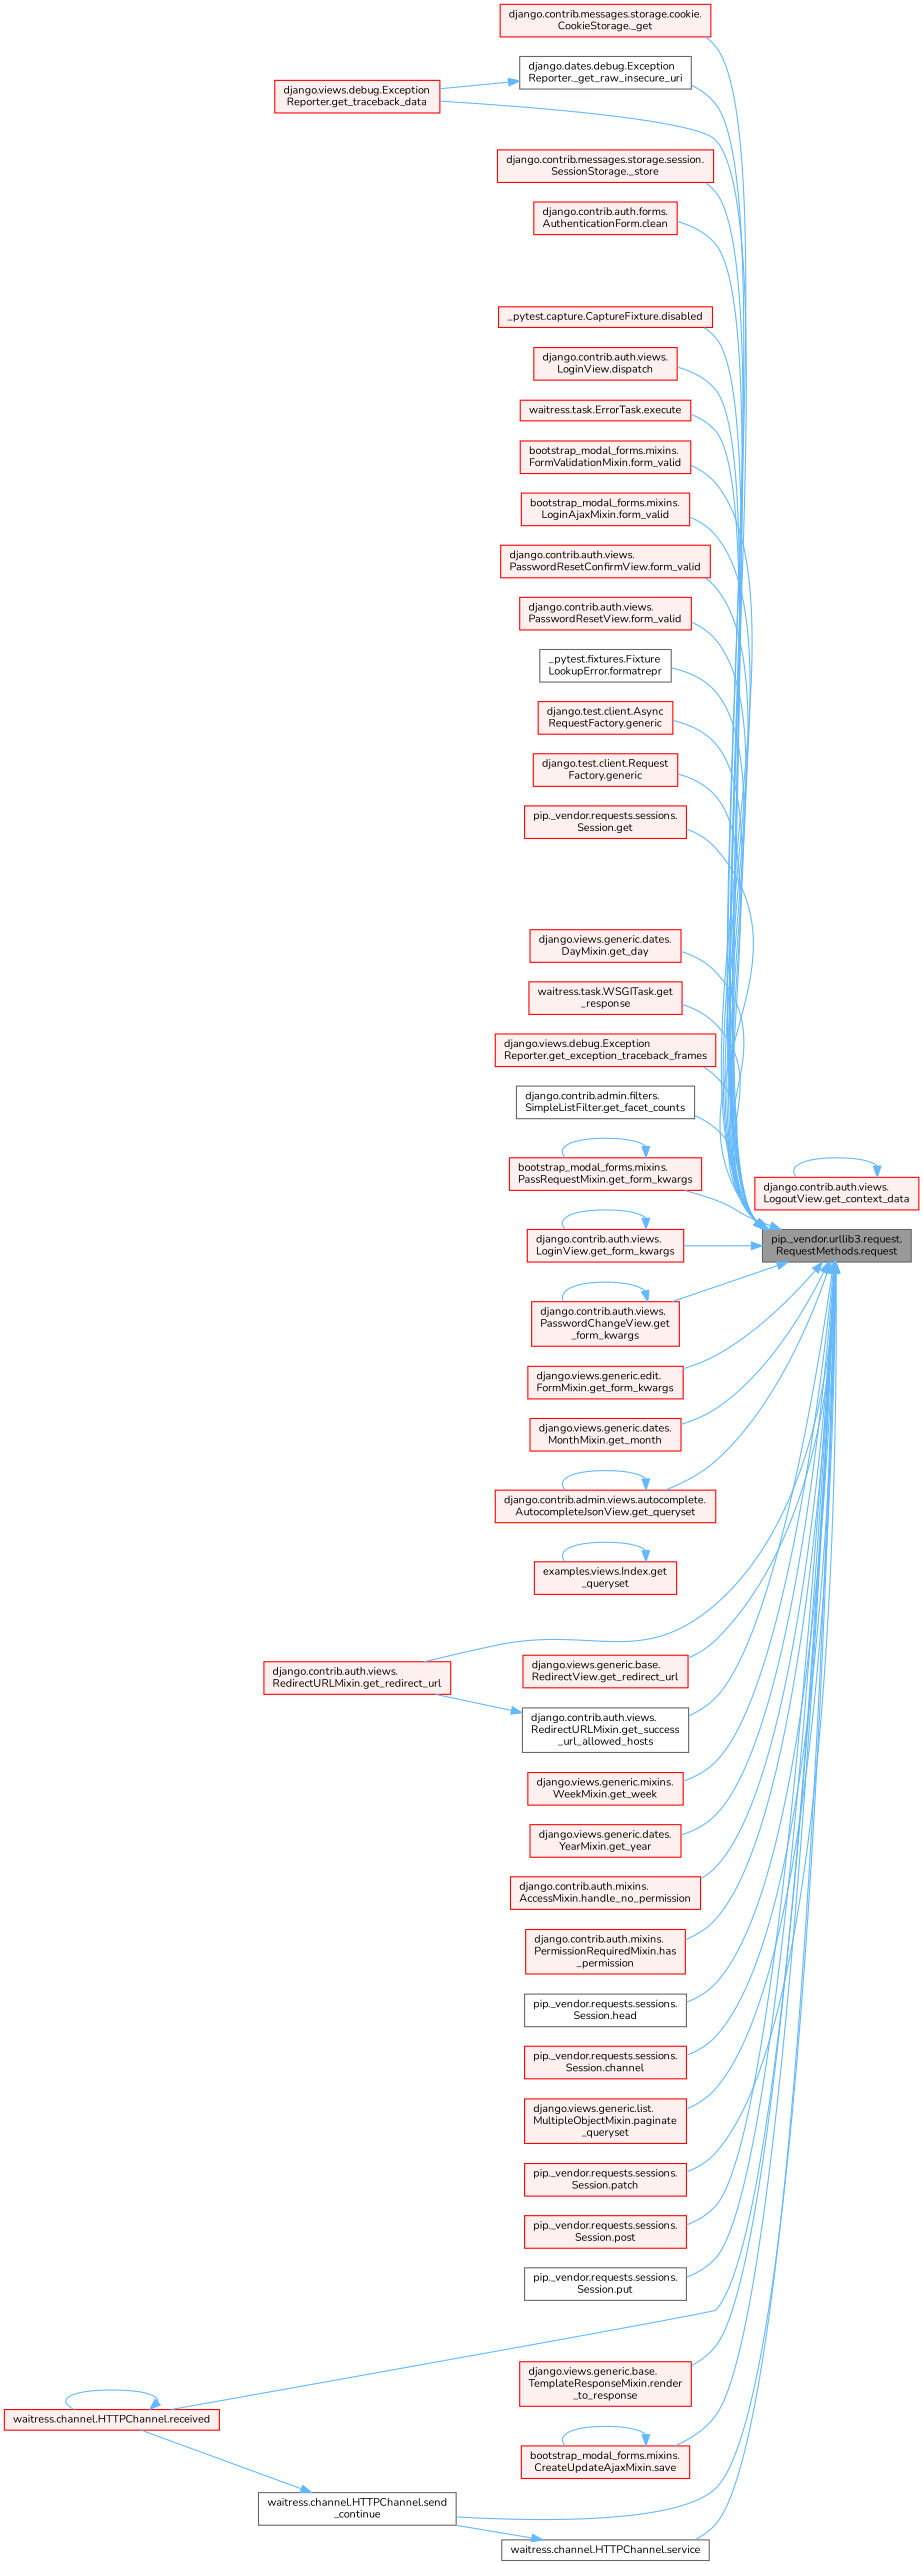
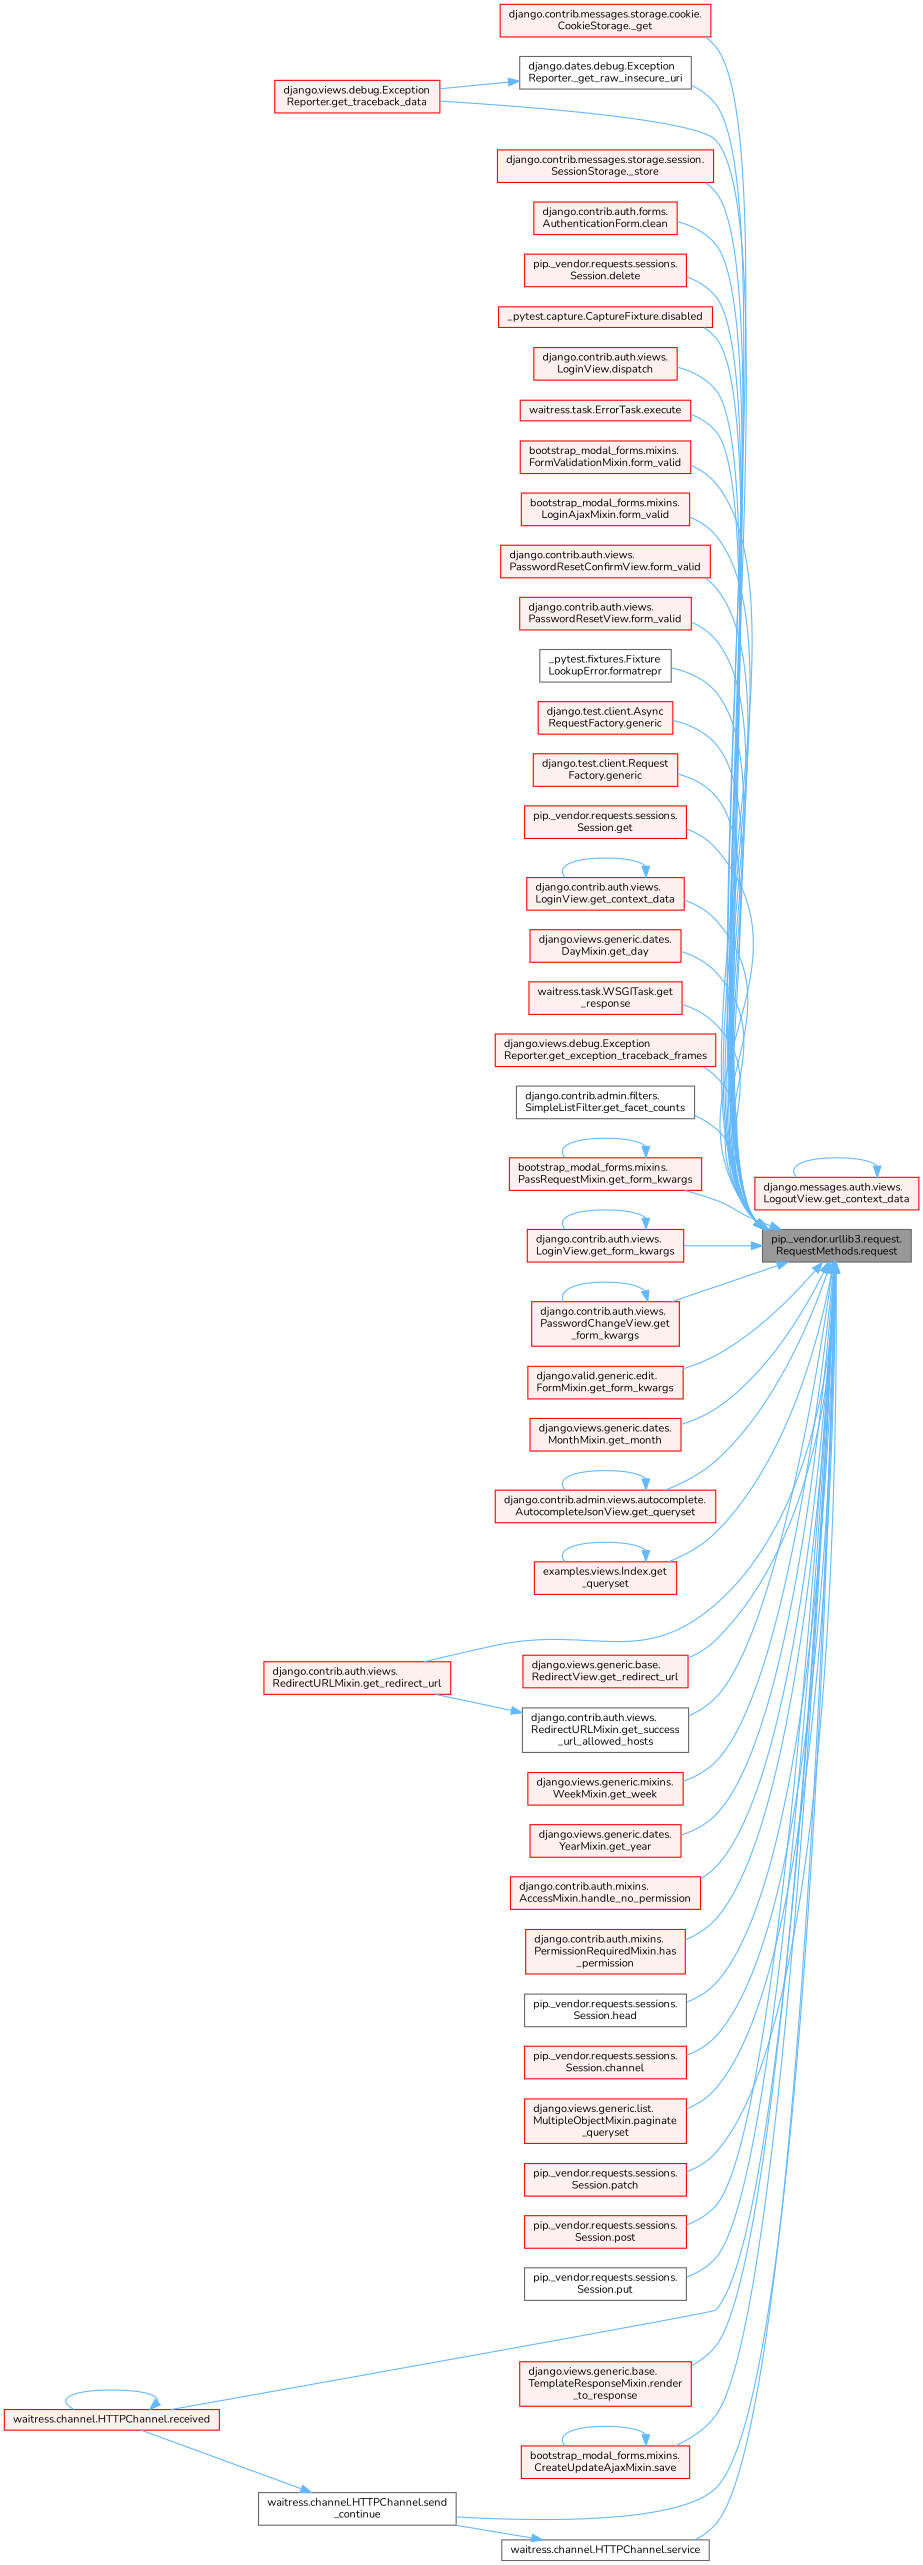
none -> (606, 270)
none -> (606, 894)
(837, 1194) -> (837, 1194)
(606, 1383) -> (606, 1383)
none -> (780, 1437)
